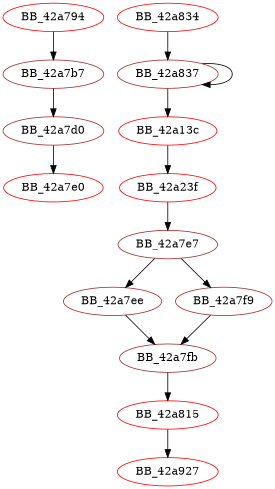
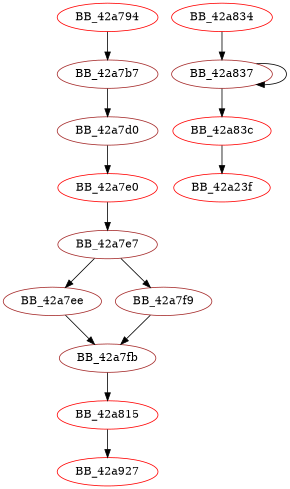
(168, 131) -> (222, 131)
(168, 212) -> (108, 212)
